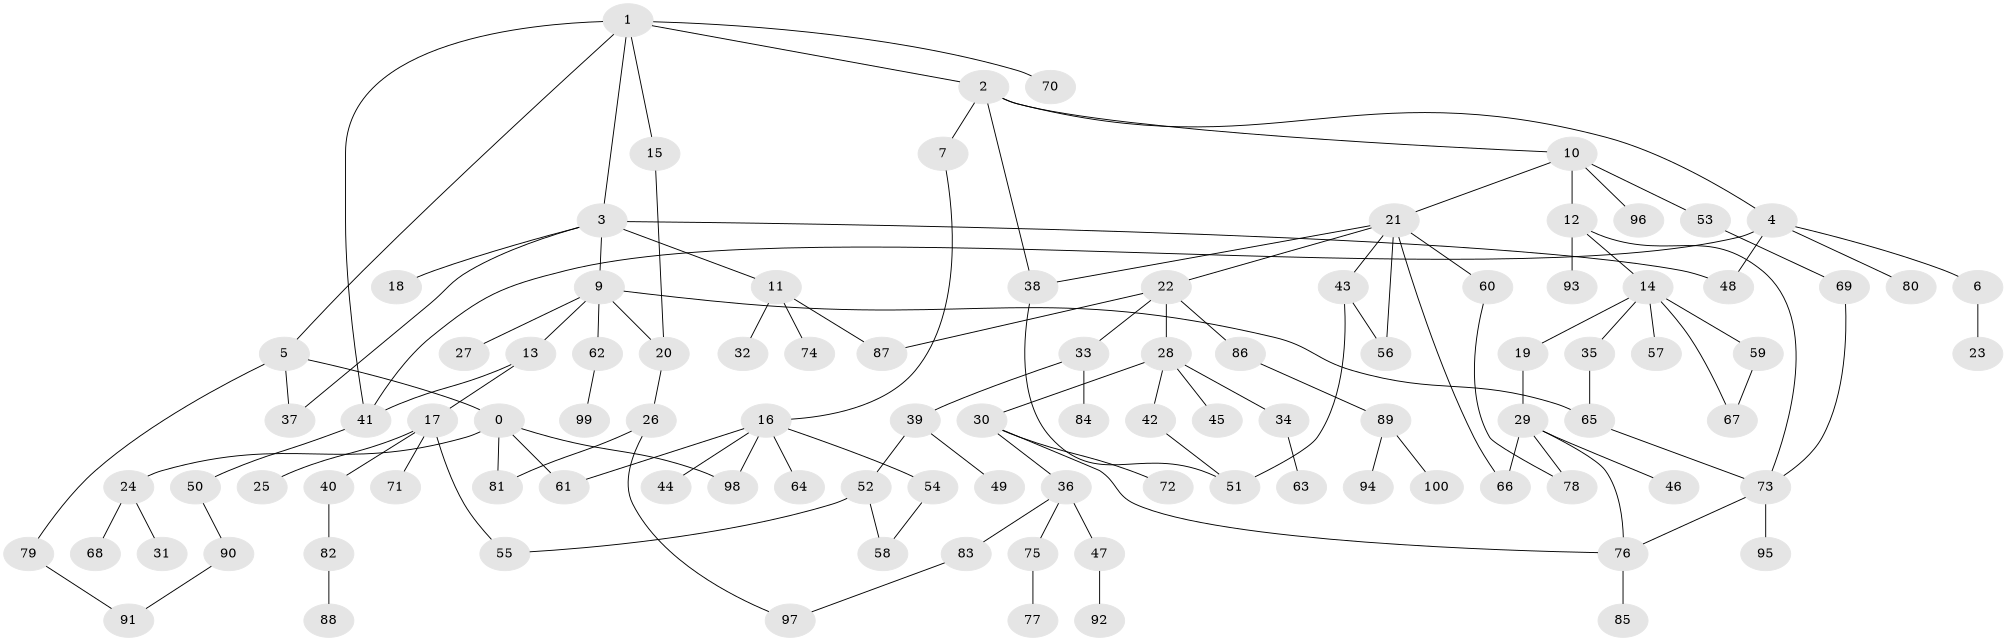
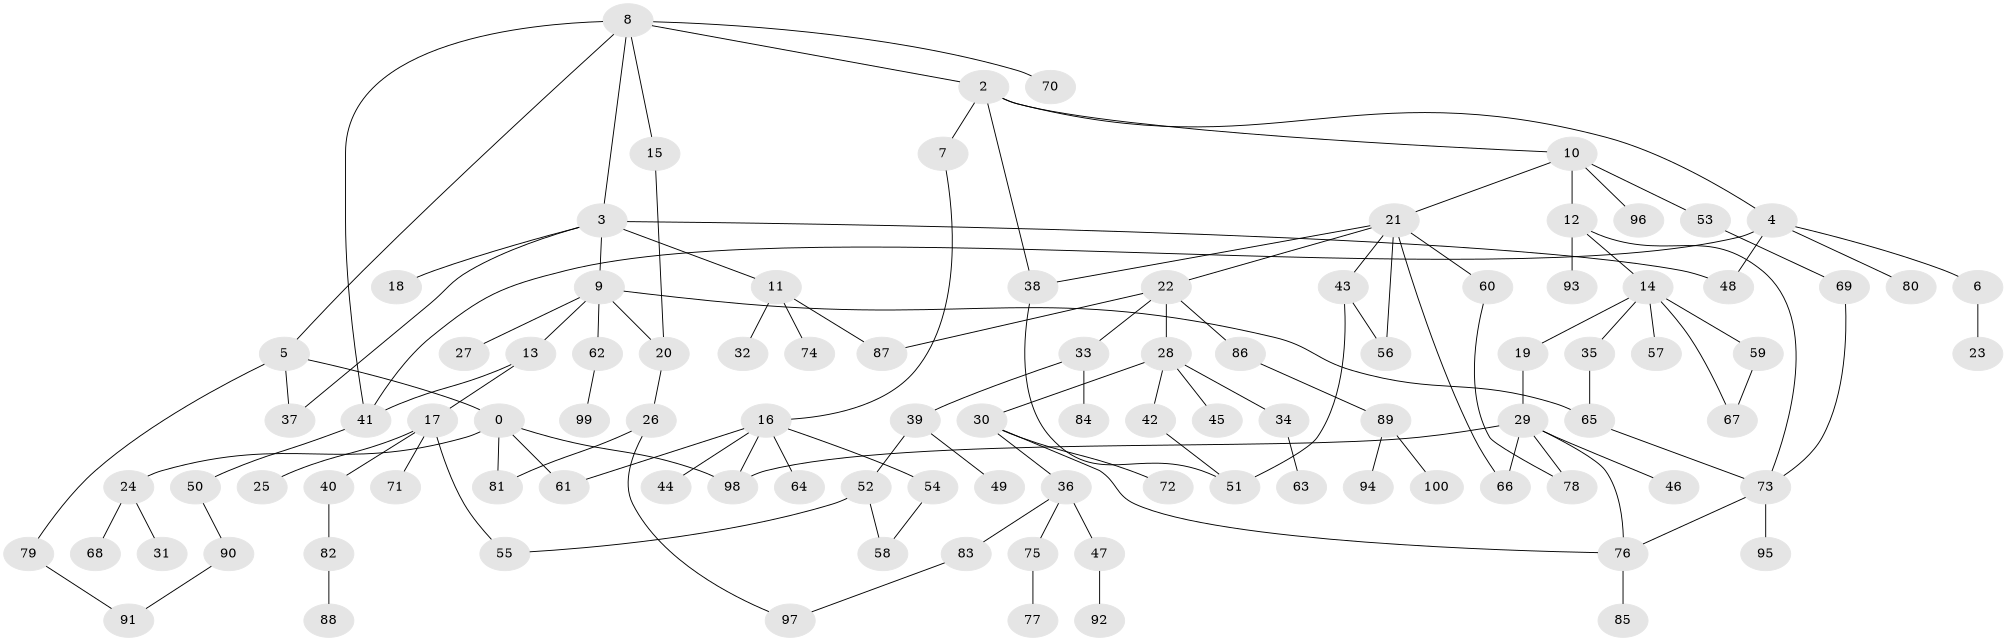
(628, 20) -> (628, 20)
none -> (1125, 446)
